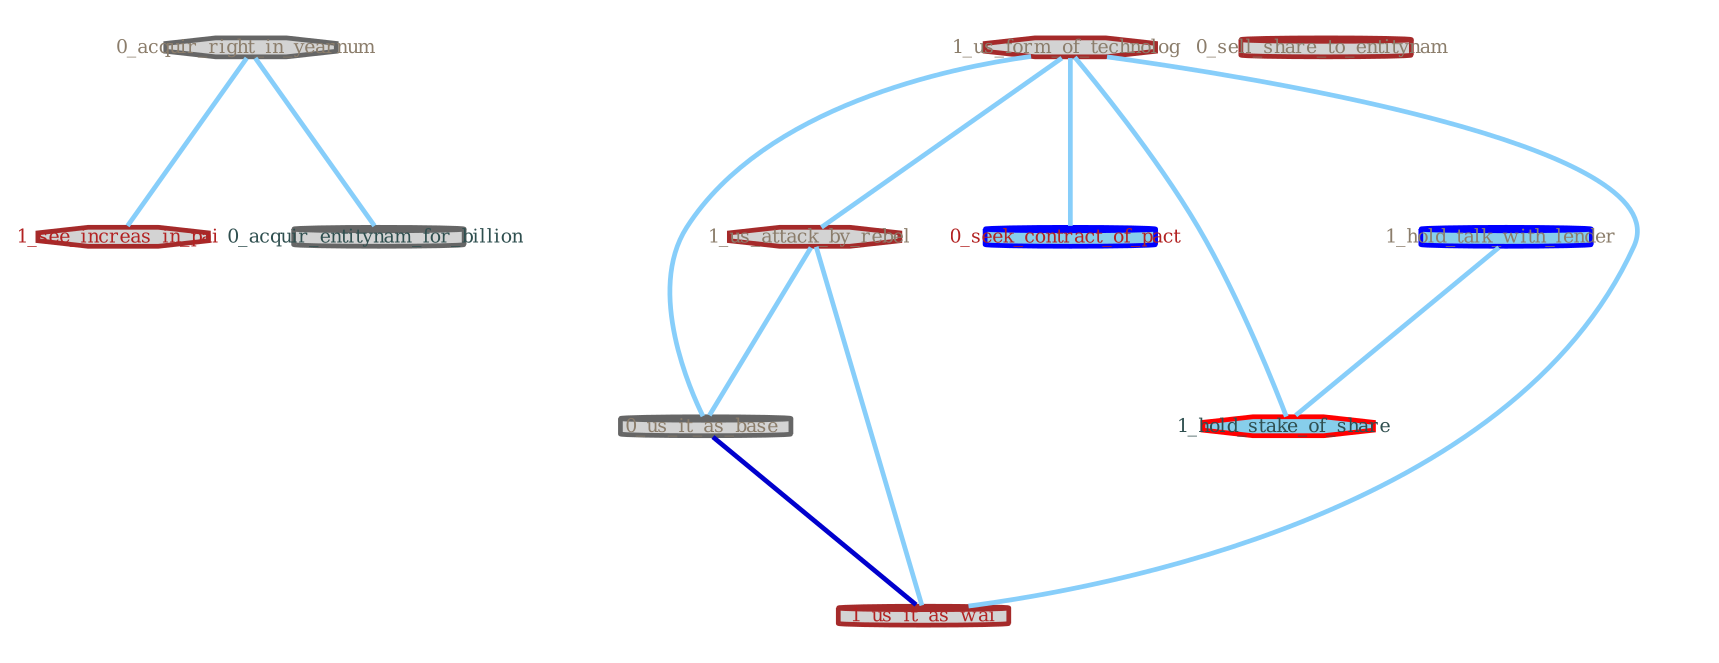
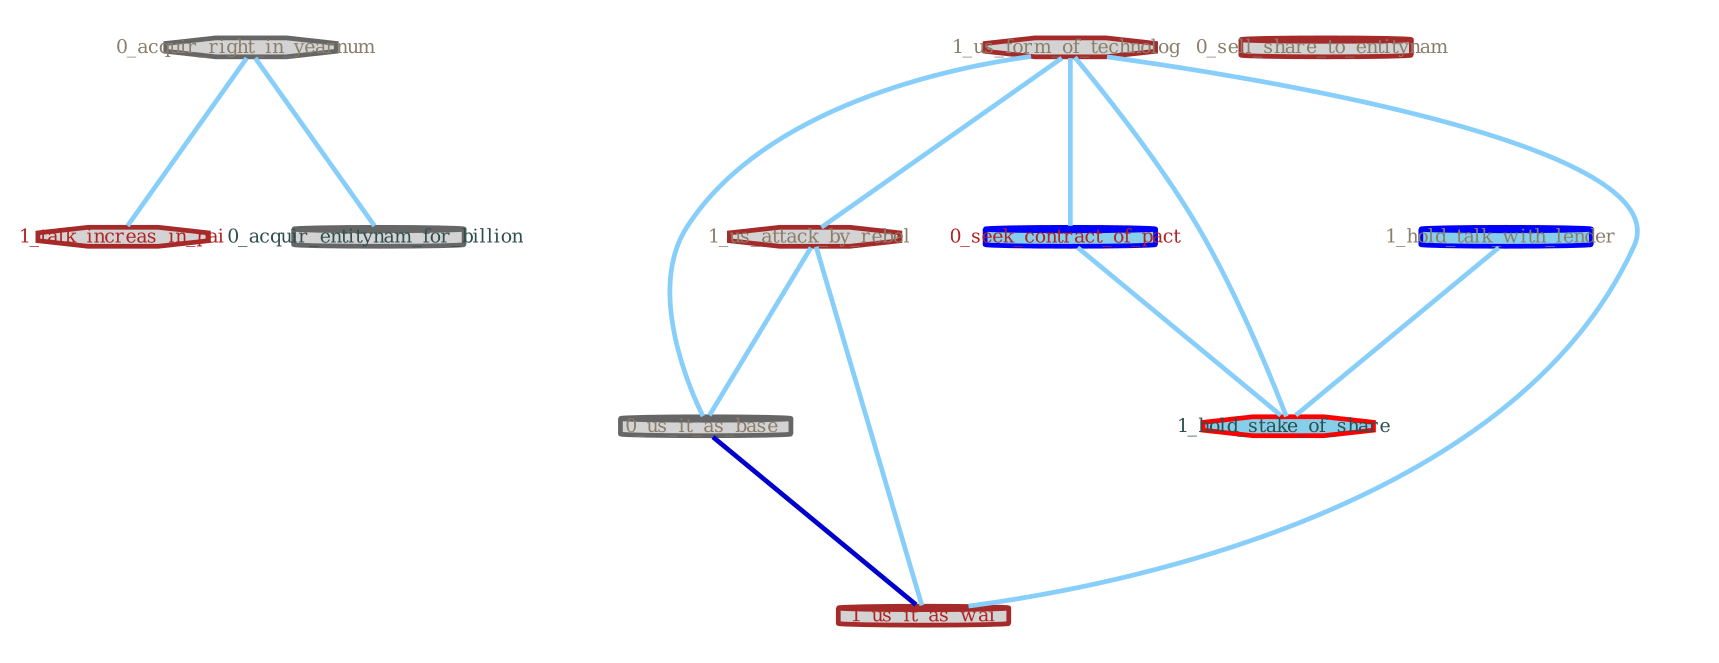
(123, 237) -> (123, 237)
none -> (1179, 331)
